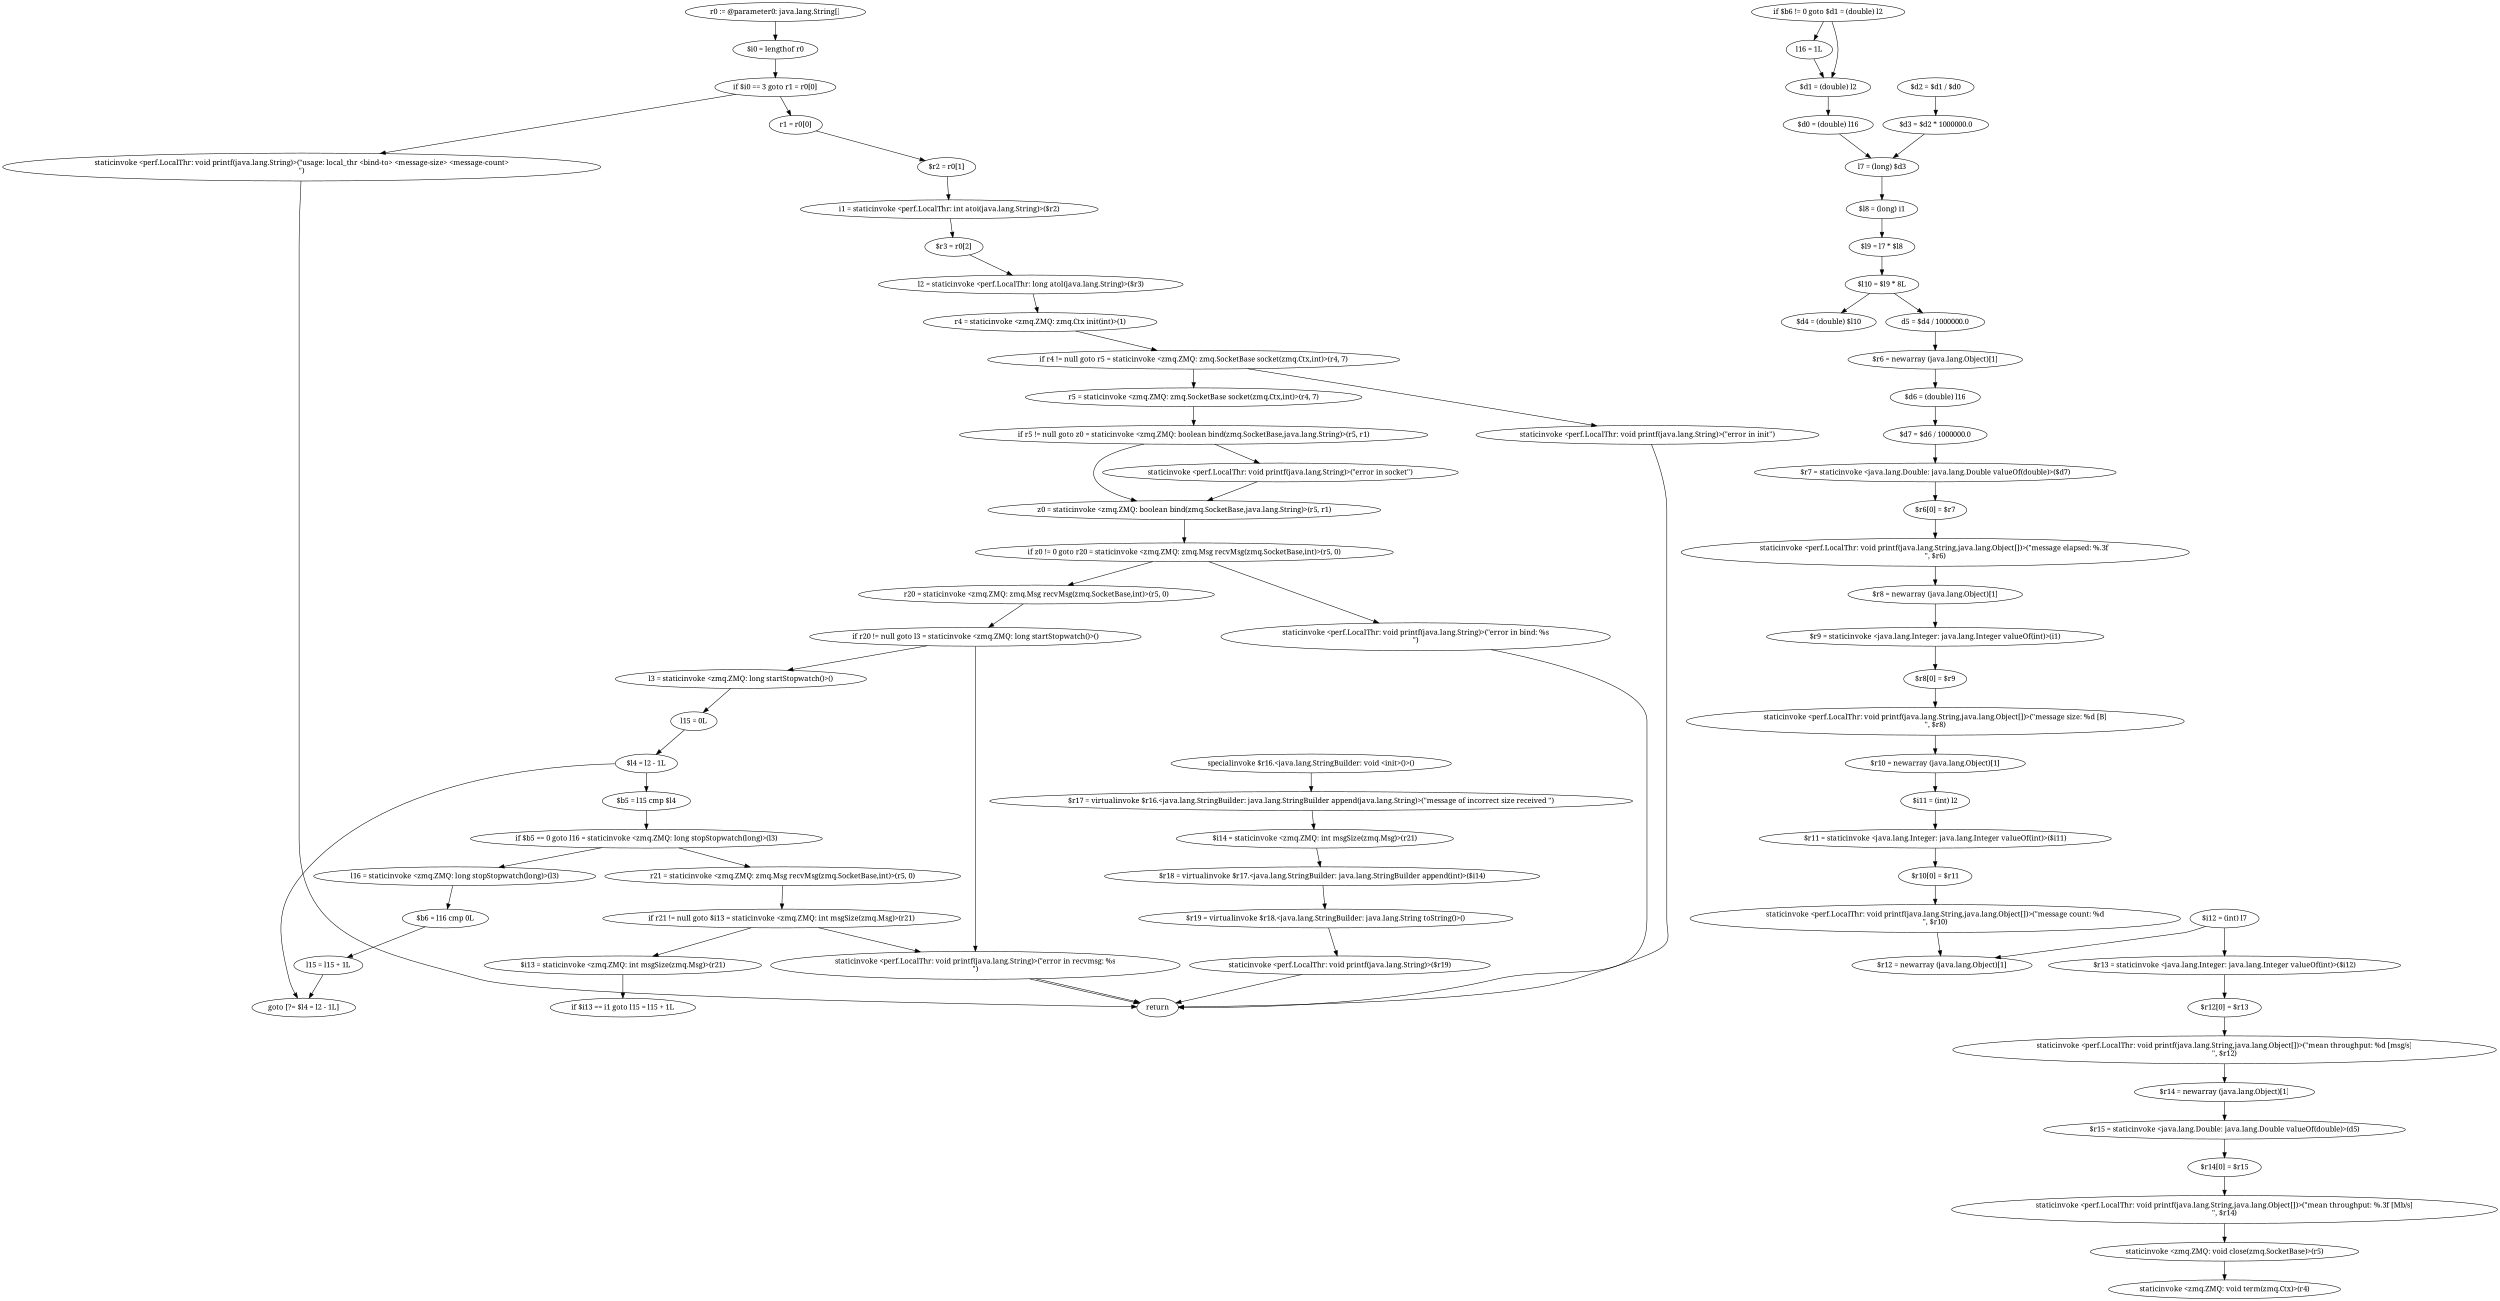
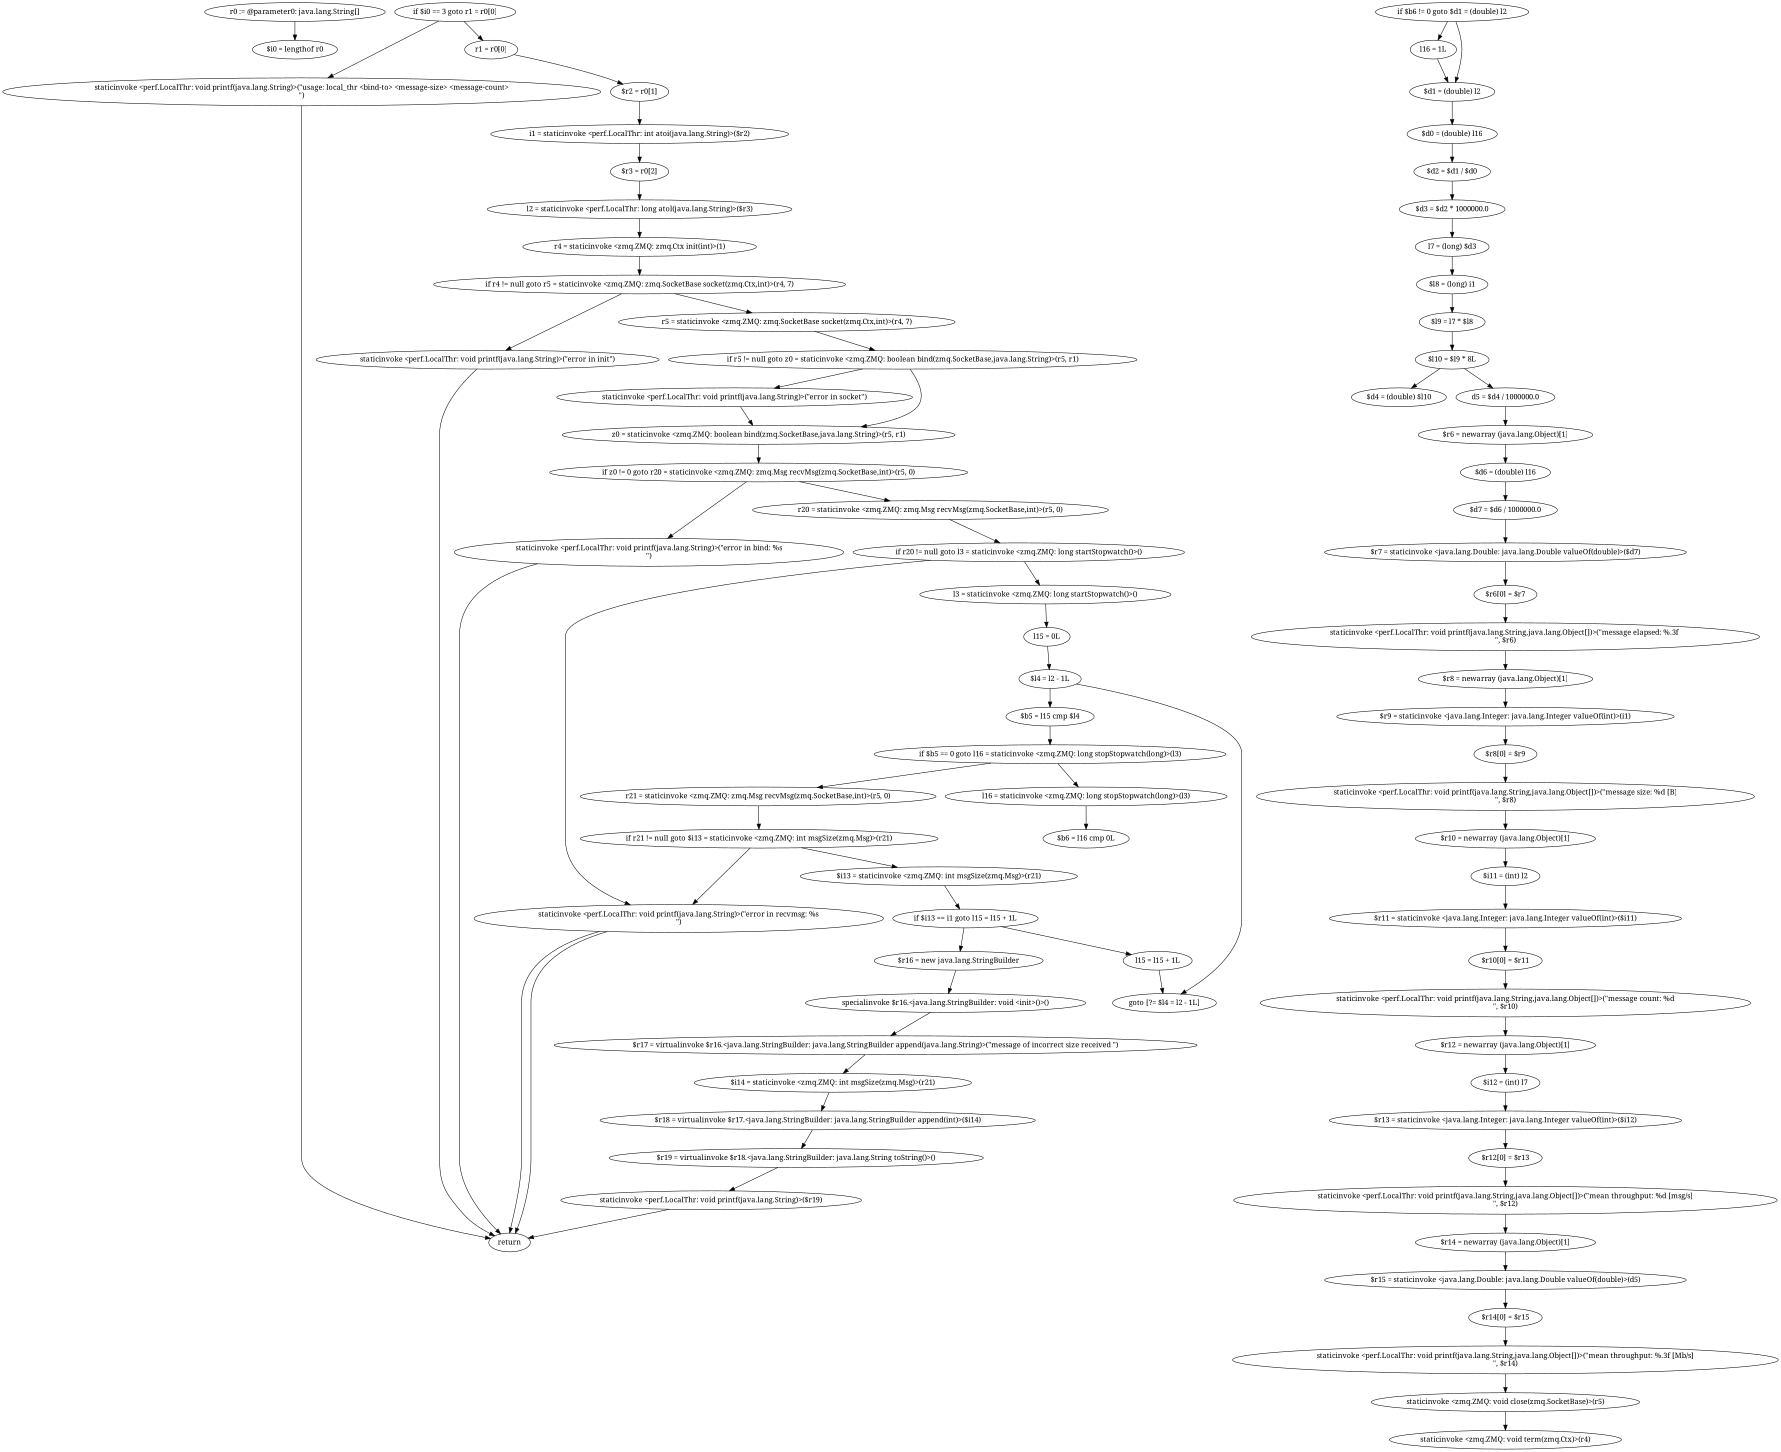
(775, 66) -> none
(1853, 144) -> (1452, 150)
(389, 941) -> (1064, 940)
(2103, 943) -> (1505, 1061)
none -> (959, 961)
